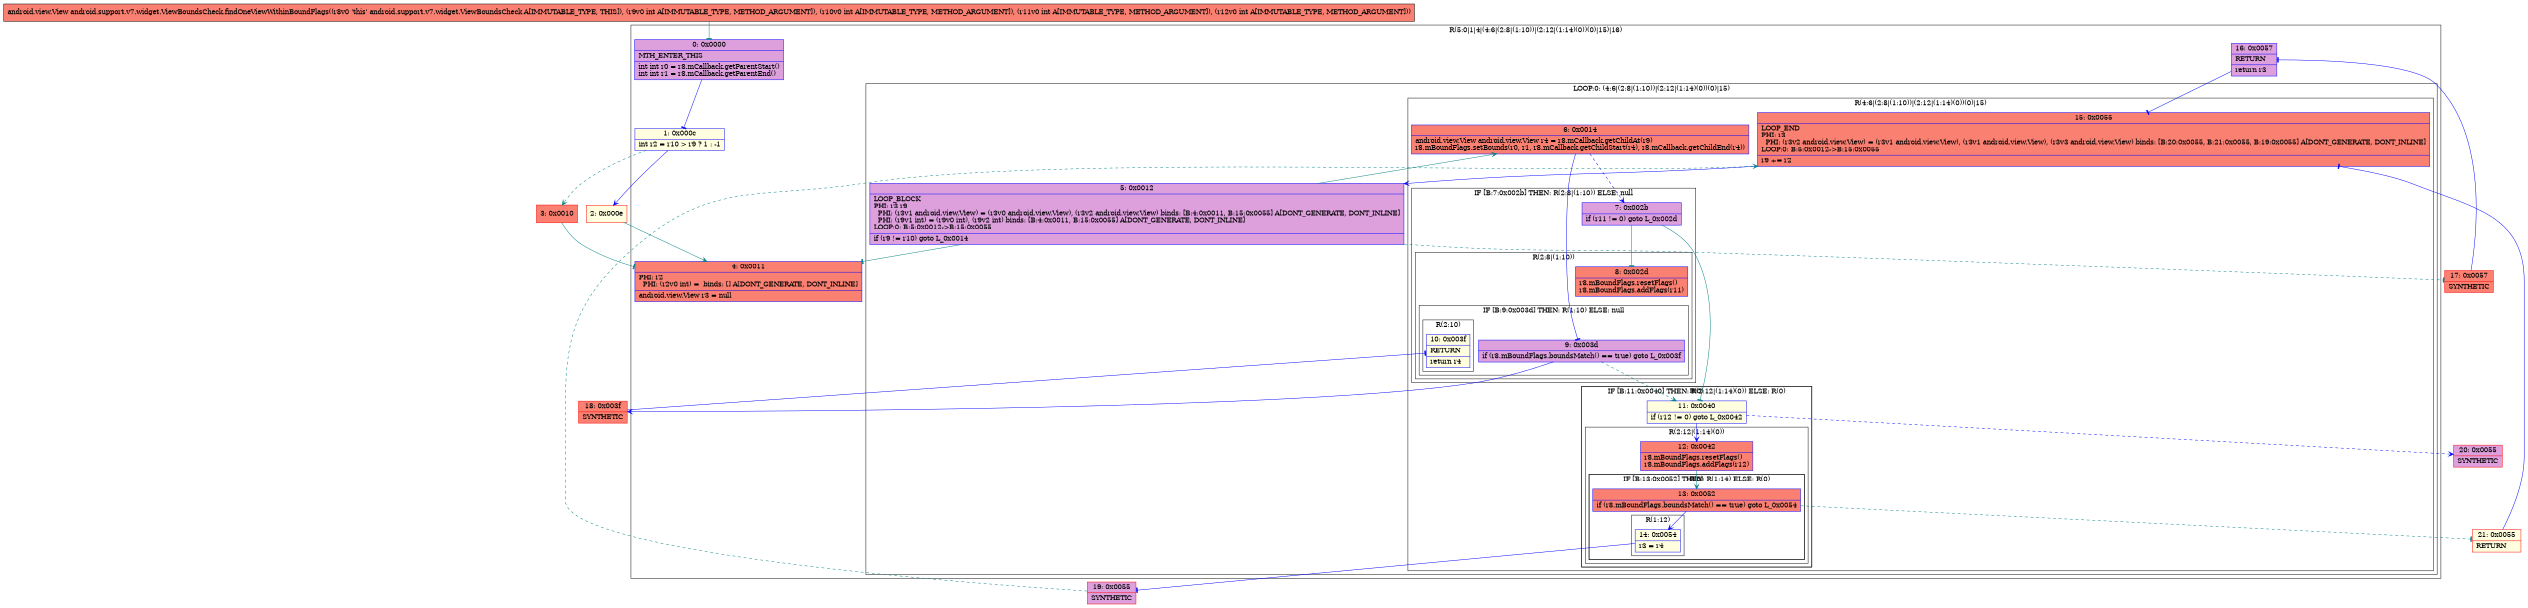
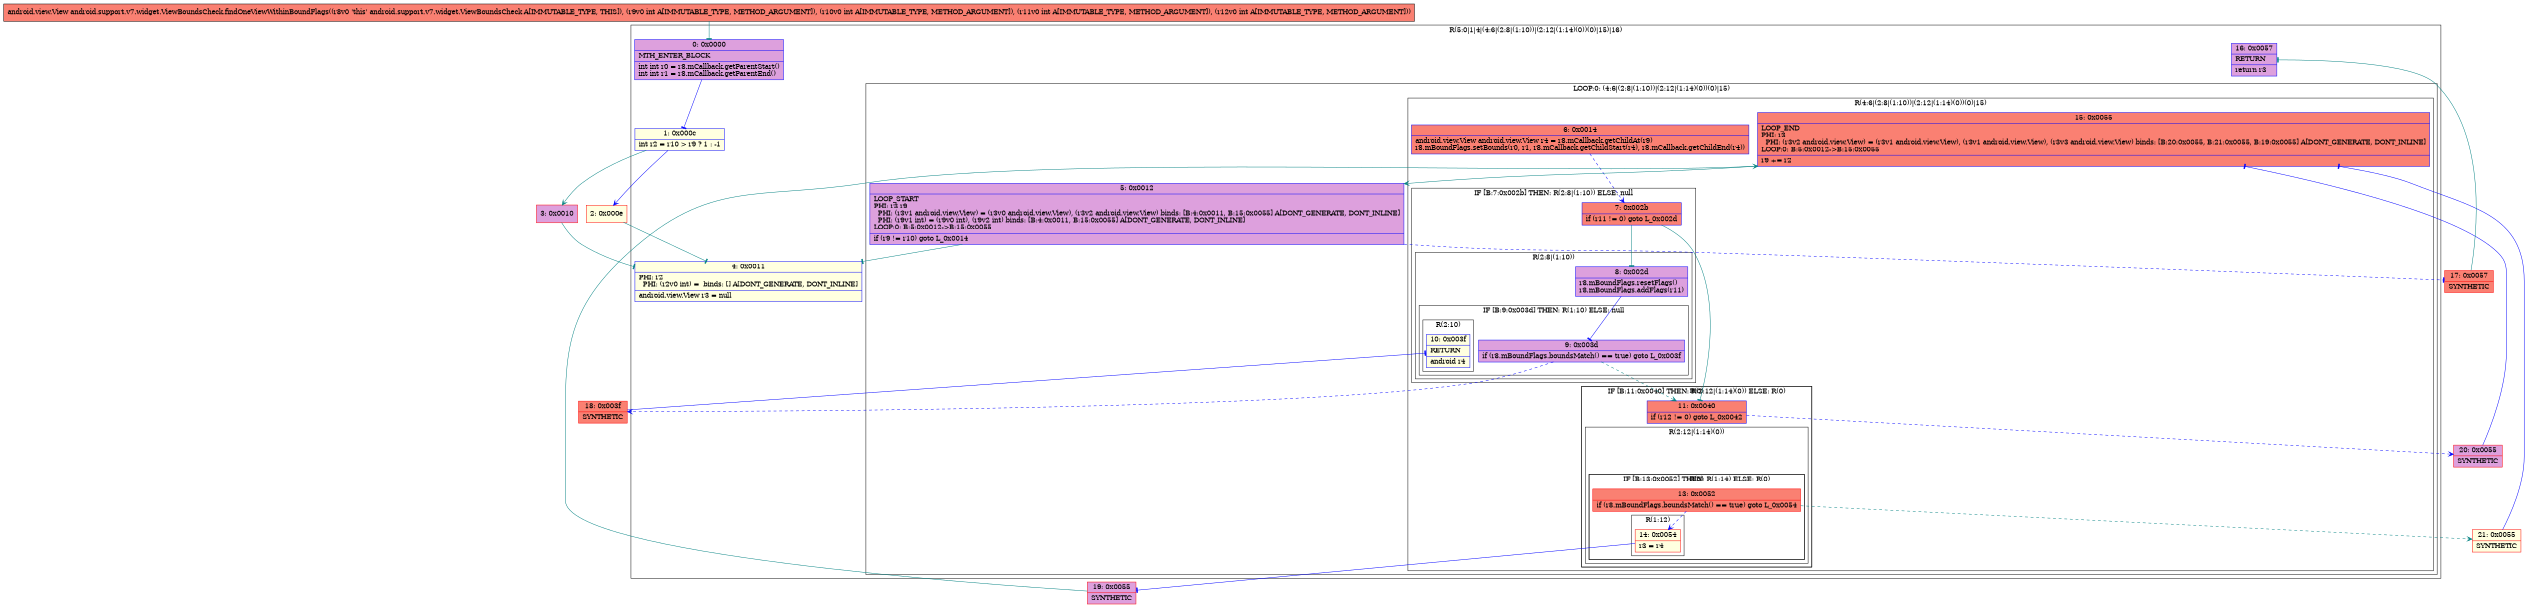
(671, 56) -> (674, 56)
(2190, 92) -> (2469, 233)
(2447, 98) -> (2447, 98)
(602, 170) -> (602, 170)
(1392, 171) -> none
(1583, 174) -> (1583, 174)
(782, 192) -> (782, 192)
(897, 199) -> (896, 199)
(557, 214) -> (557, 214)
(1632, 214) -> (1632, 214)
(664, 241) -> (664, 241)
(1566, 246) -> (1606, 317)
(1923, 260) -> (1923, 260)
(748, 282) -> (748, 282)
(1632, 282) -> (1632, 282)
(1446, 362) -> (1448, 362)
(1095, 406) -> (1095, 406)
(1697, 412) -> (1697, 412)
(1697, 456) -> none
(1697, 500) -> (1697, 500)
(1679, 519) -> (1679, 519)
(2135, 522) -> (2135, 522)
(1658, 541) -> (1658, 541)
(2491, 546) -> (2497, 546)
